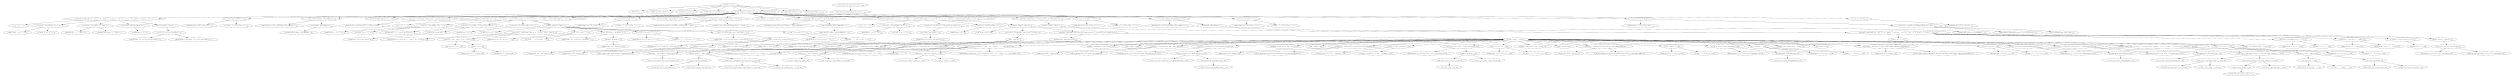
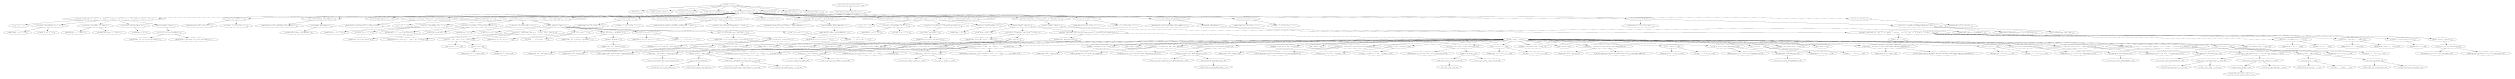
none -> (982, 40)
